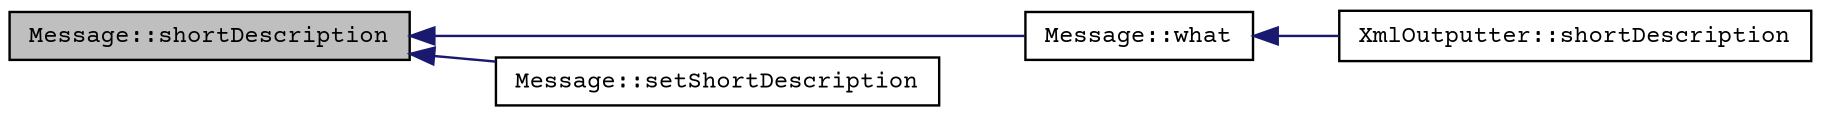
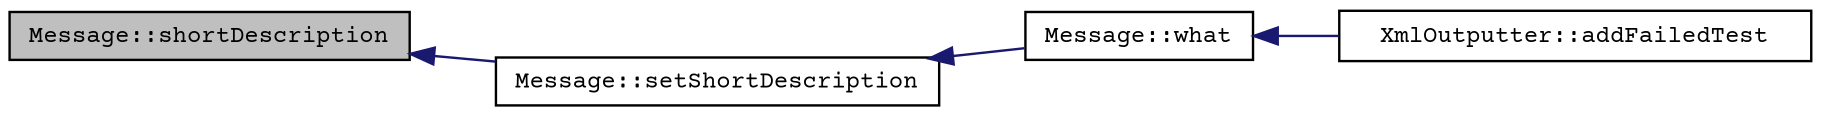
(730, 36) -> (989, 52)
(1575, 36) -> (1575, 36)
